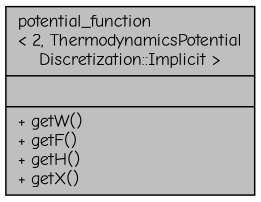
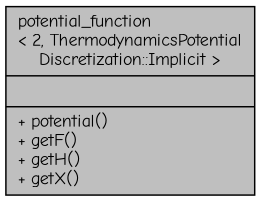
(51, 121) -> (63, 121)
